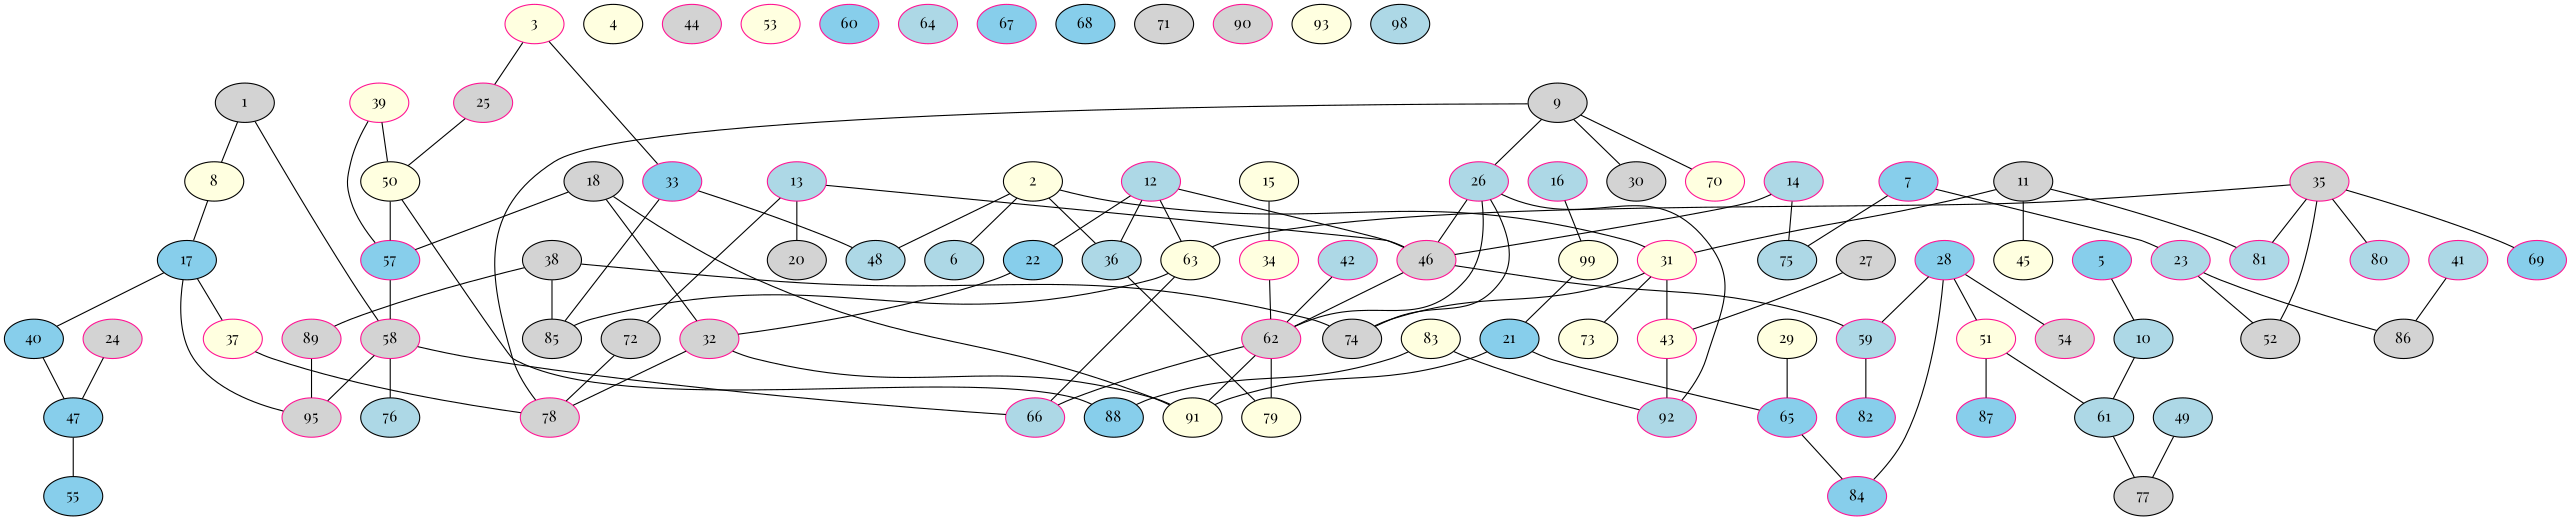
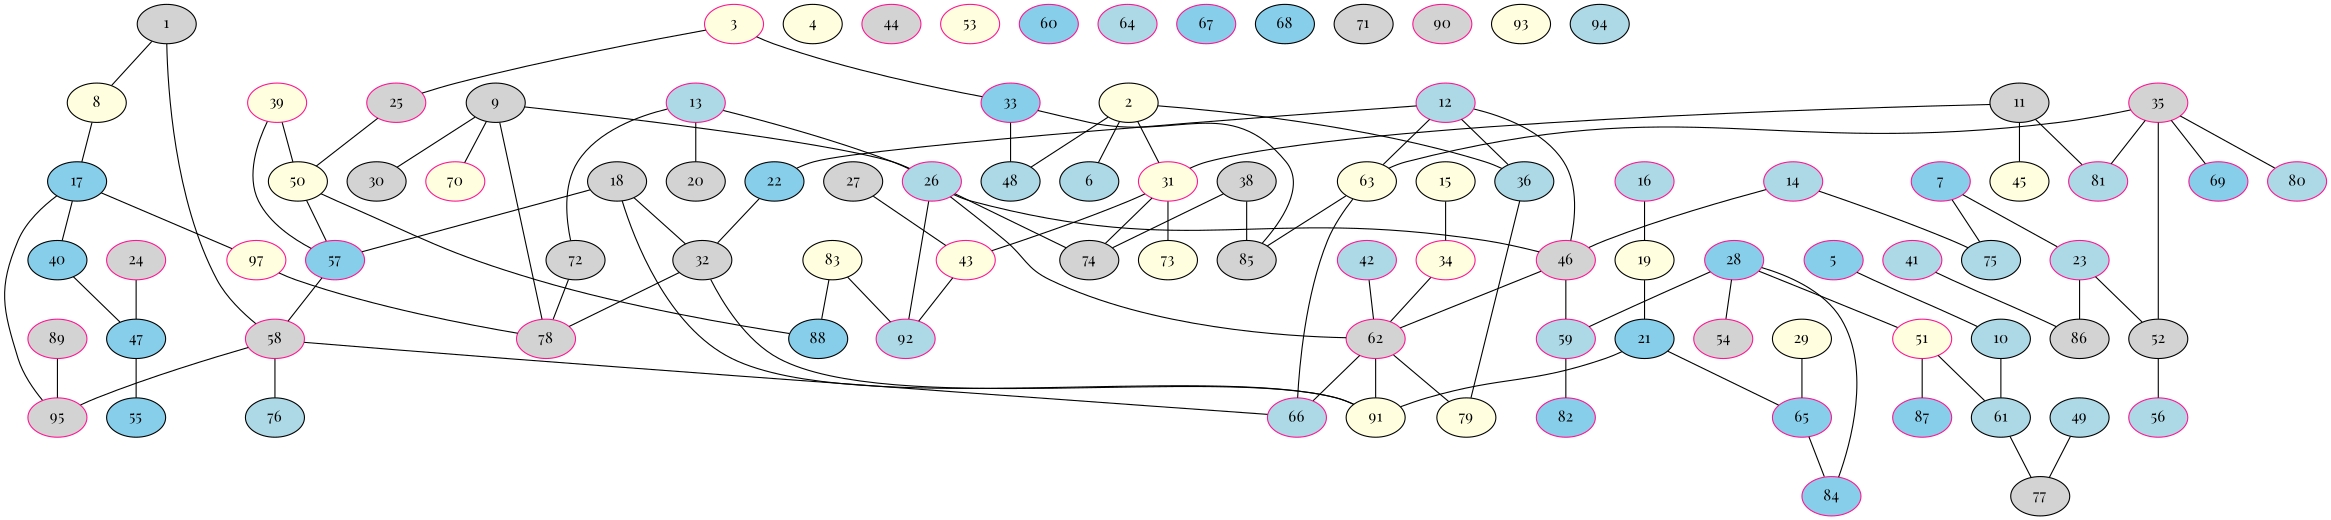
(1400, 24) -> (1600, 24)
(1116, 213) -> (817, 136)
(1588, 260) -> (1645, 260)
(428, 293) -> none
(233, 339) -> (256, 260)
(709, 339) -> (702, 260)
none -> (2158, 418)
